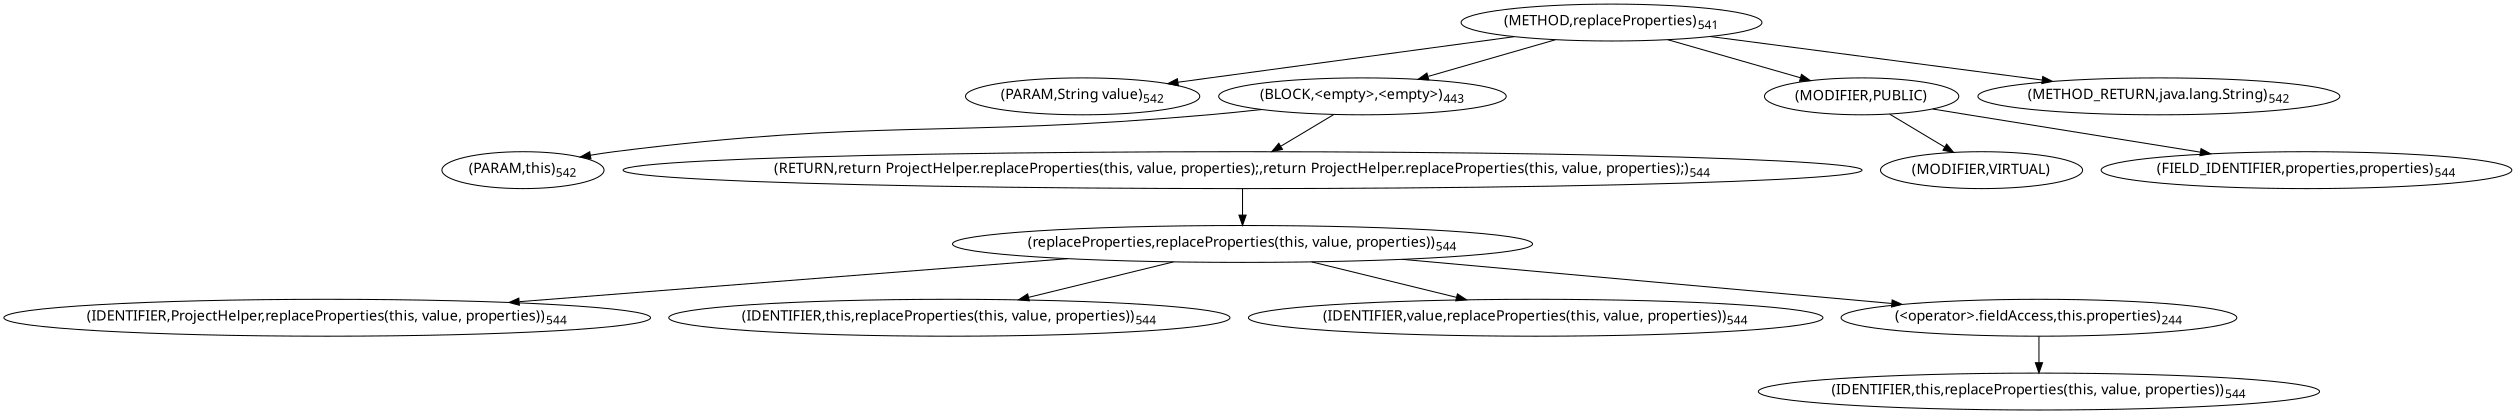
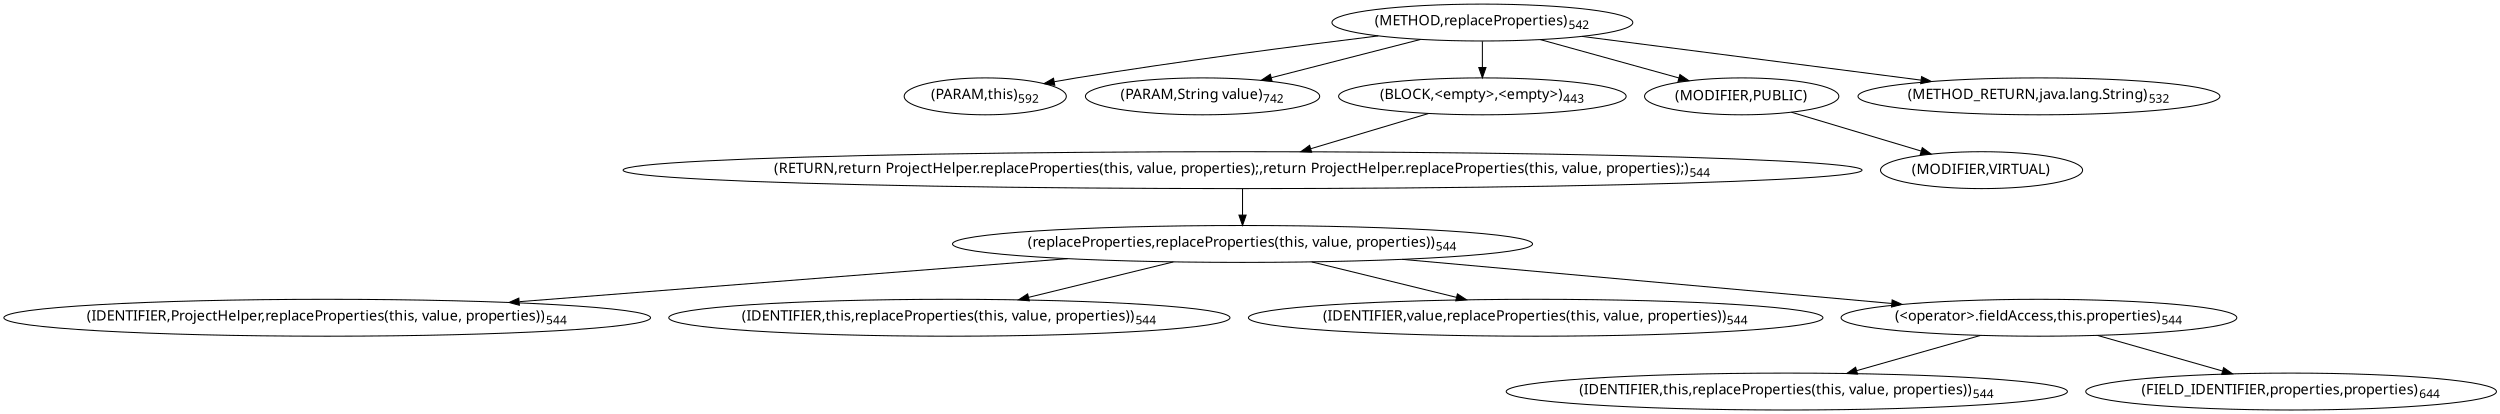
(1708, 21) -> (1579, 21)
(1154, 95) -> (1274, 95)
(2279, 95) -> (2159, 95)
(926, 129) -> (1216, 57)
(2066, 131) -> (2160, 353)
(567, 169) -> (1029, 95)
(2445, 169) -> (2430, 390)
(2172, 316) -> (2172, 316)
